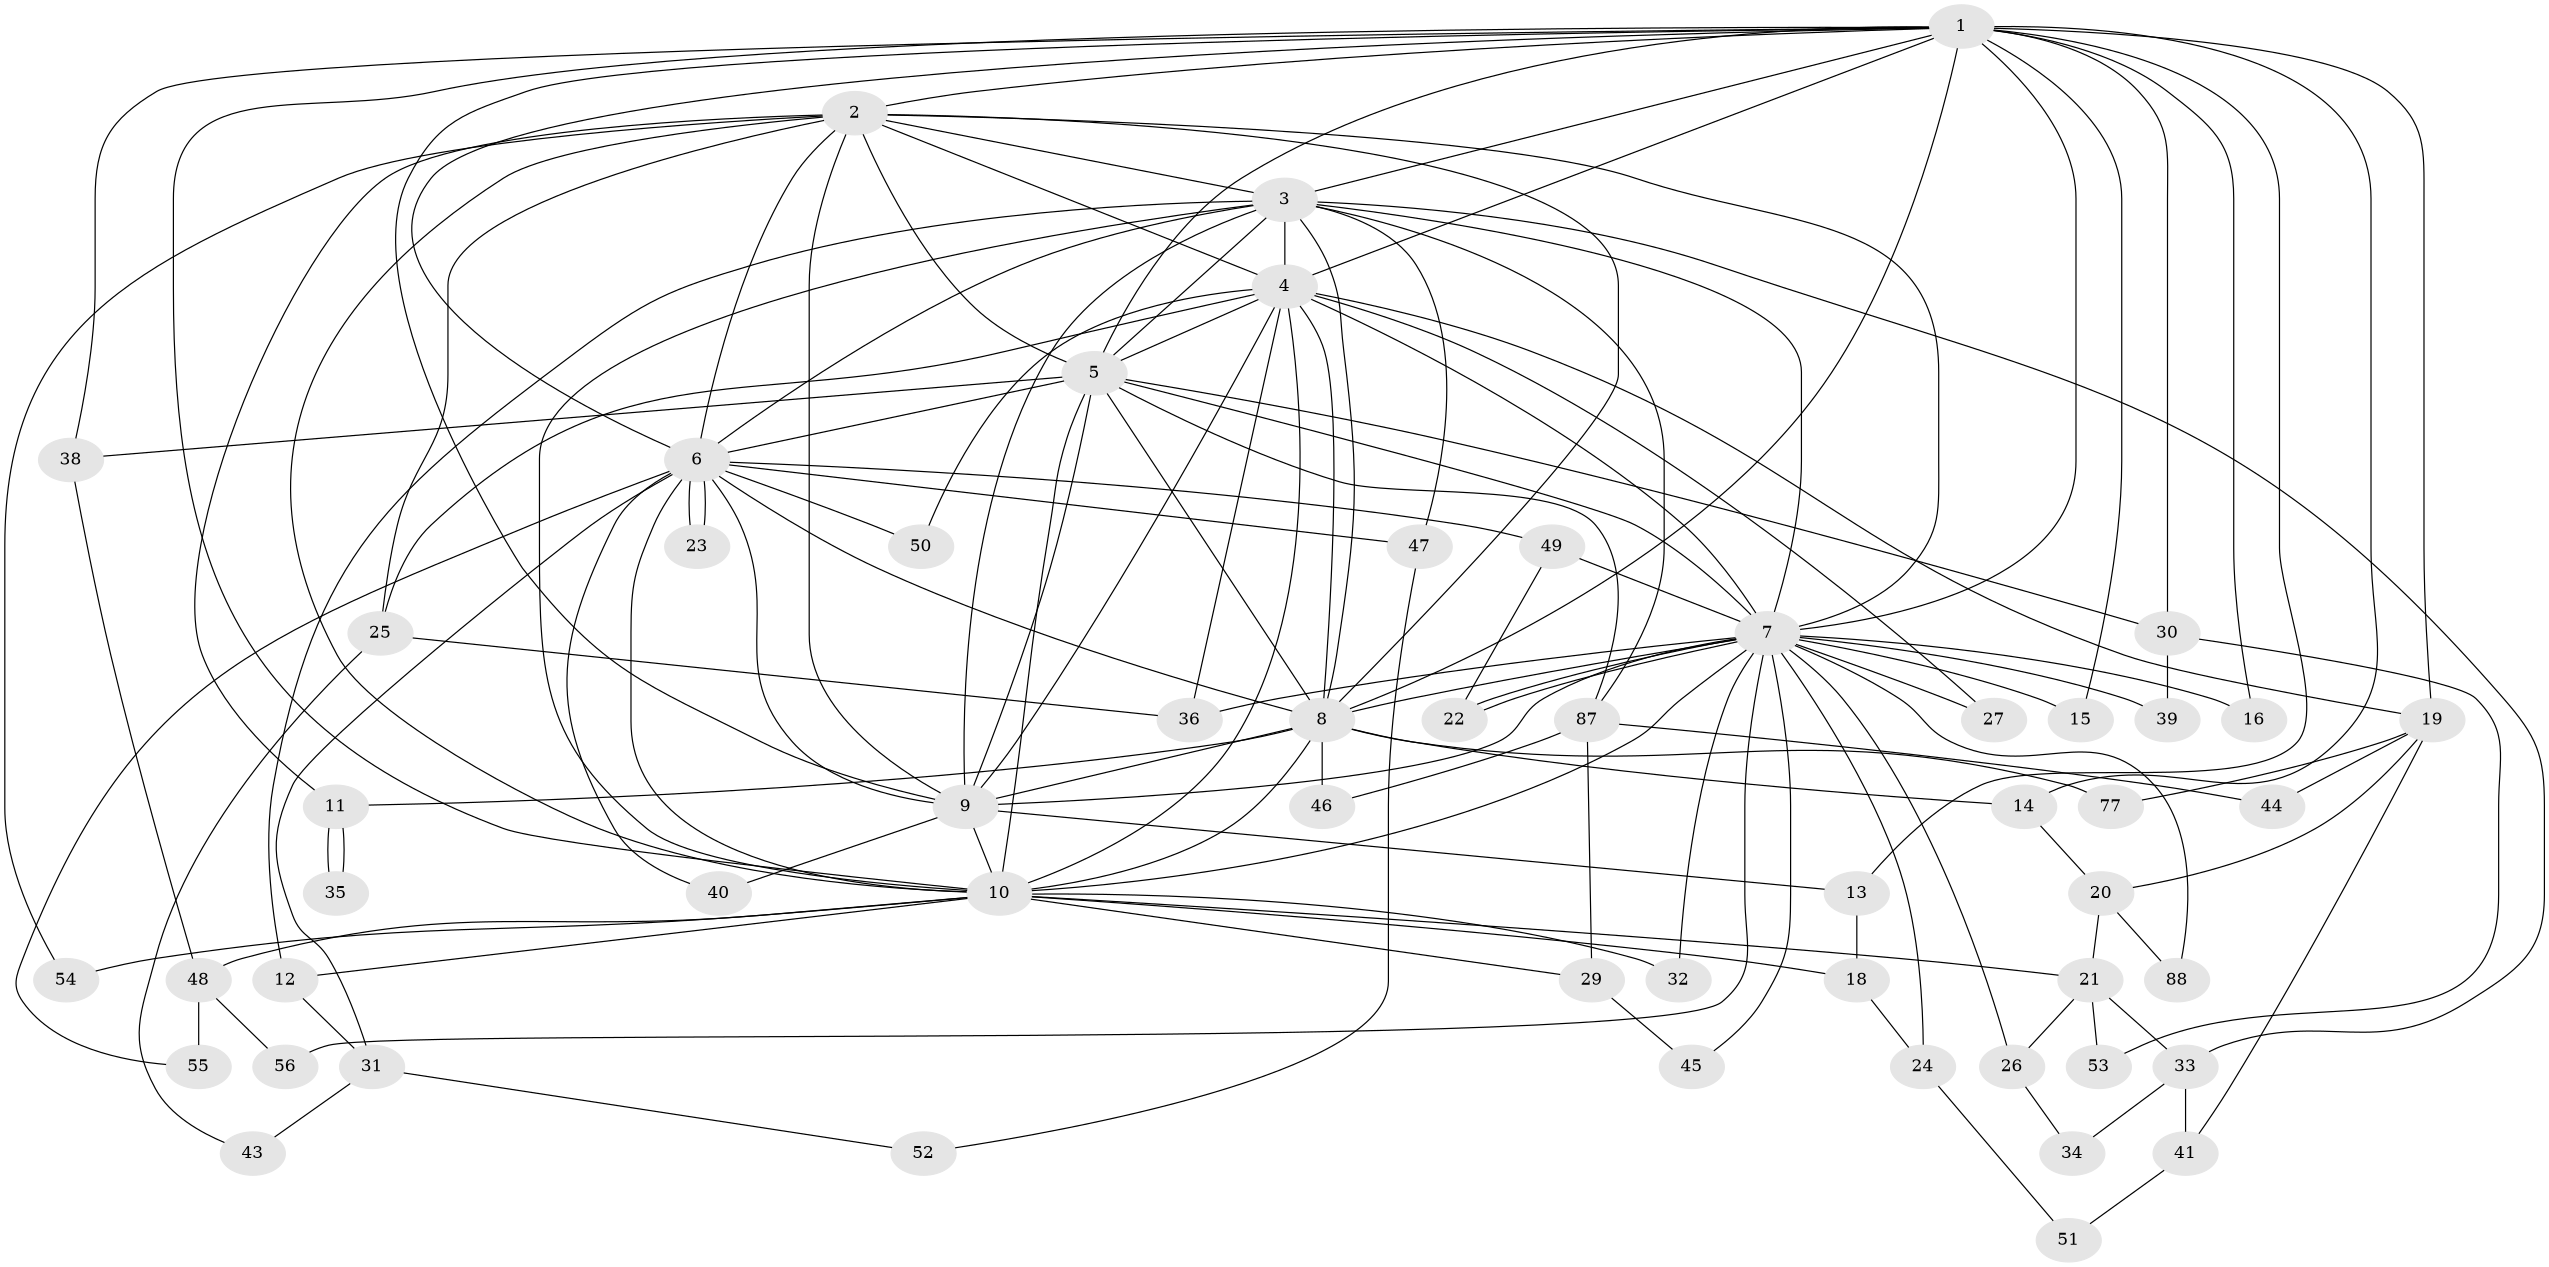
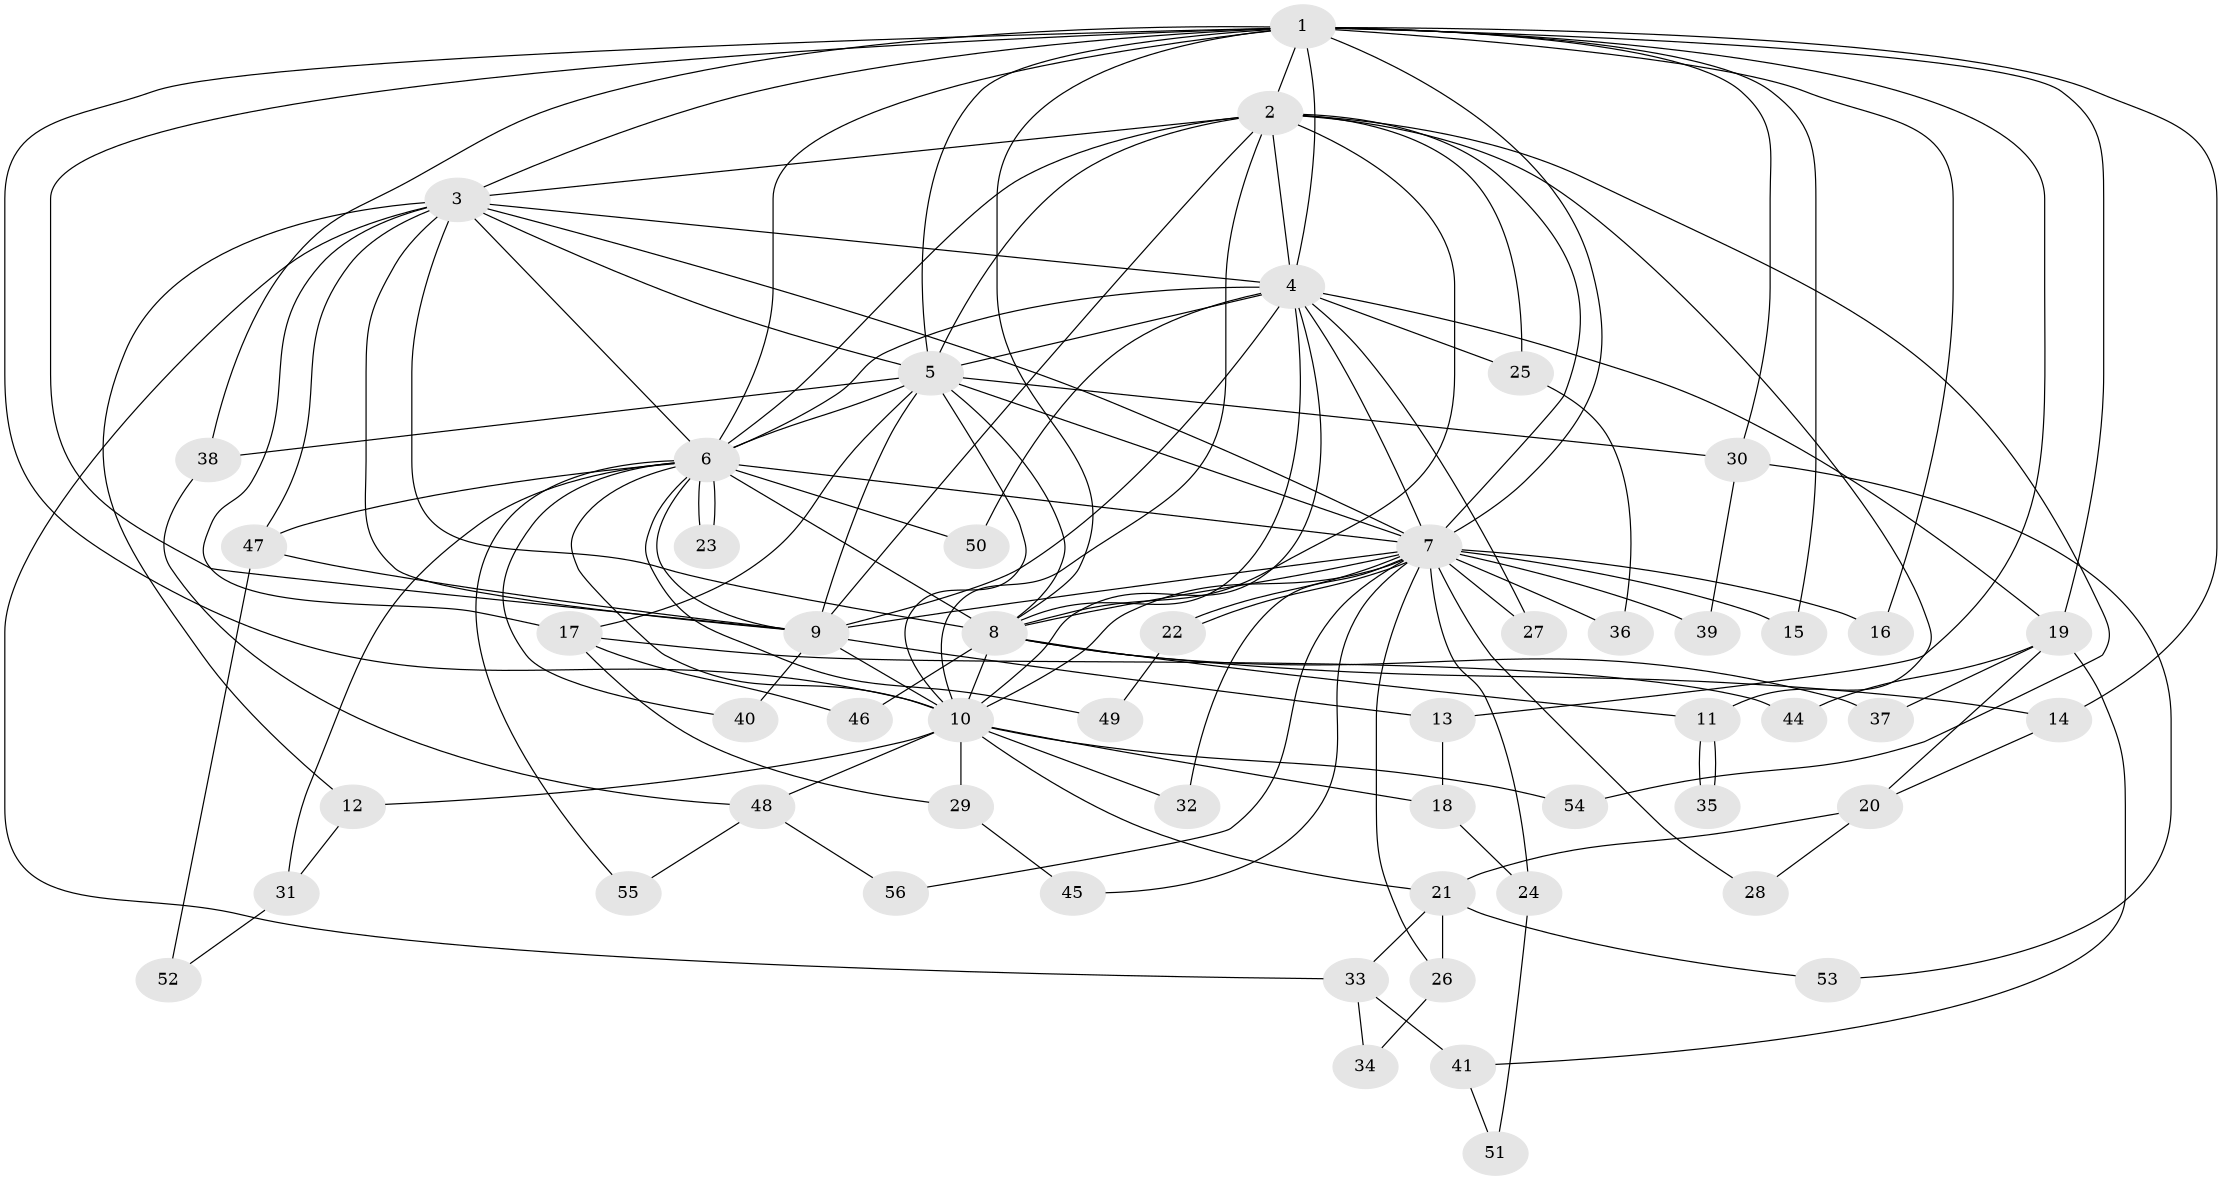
(539, 471) -> none
(1235, 513) -> (981, 320)
(1668, 593) -> (1068, 503)
(1587, 720) -> (570, 633)
(1144, 763) -> (534, 597)
(2111, 807) -> (1881, 720)
(2177, 980) -> (1756, 893)
(253, 1154) -> none
